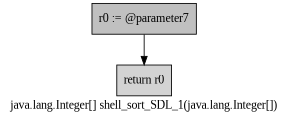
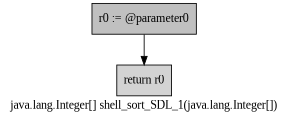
(144, 19) -> (144, 19)
